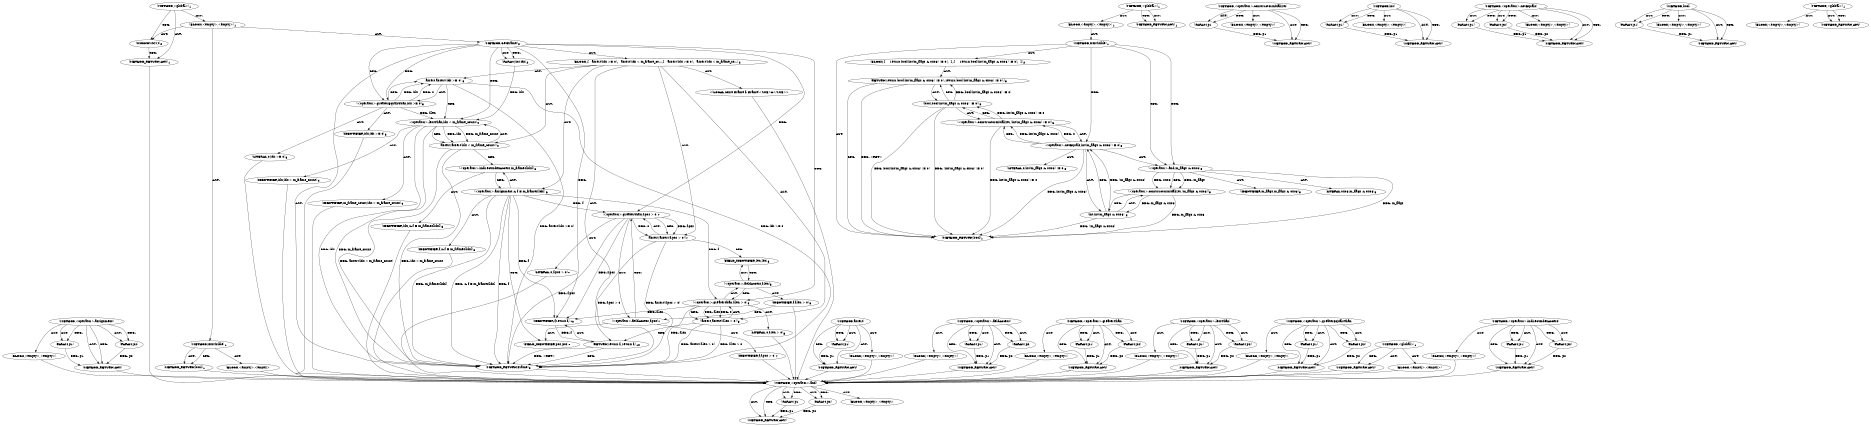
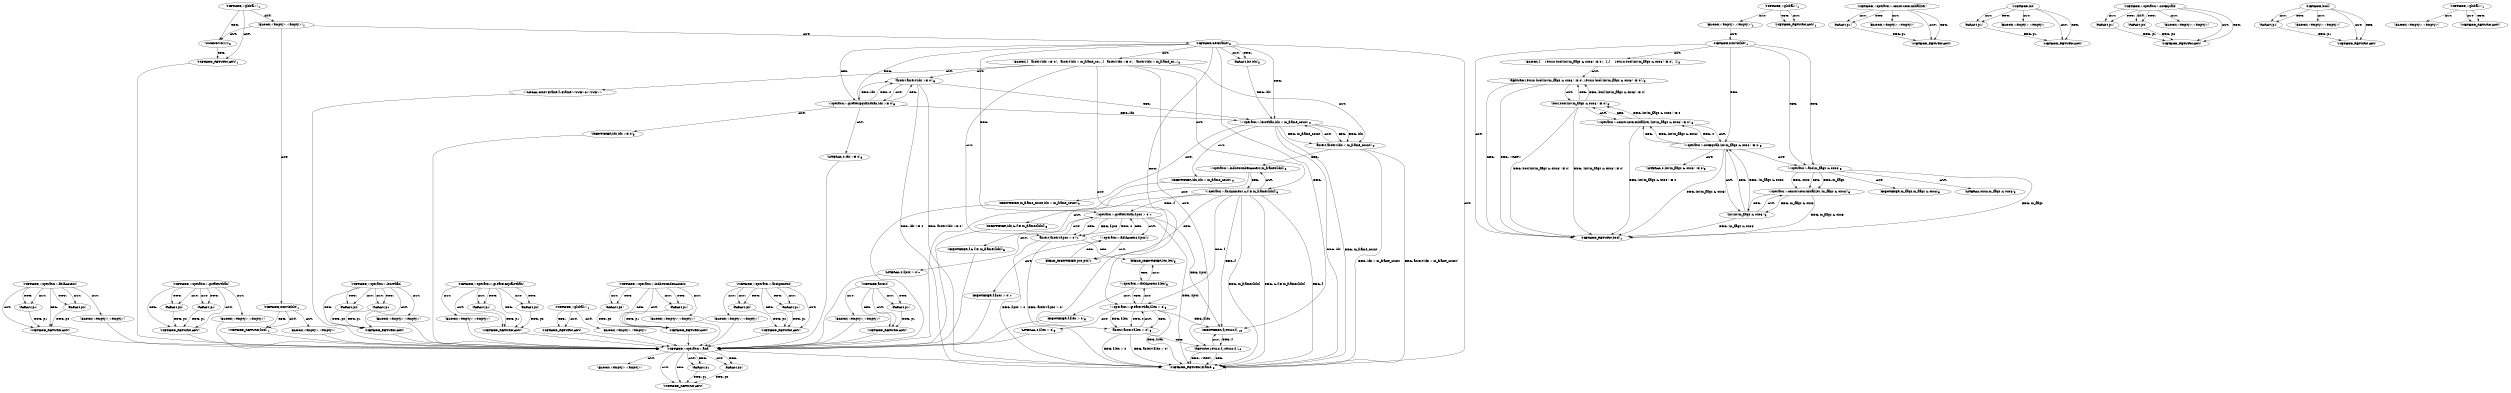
(428, 113) -> (1127, 113)
(724, 315) -> (1084, 247)
(572, 321) -> (1240, 330)
(651, 375) -> (938, 360)
